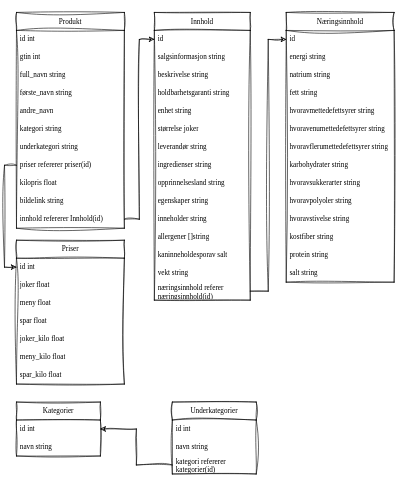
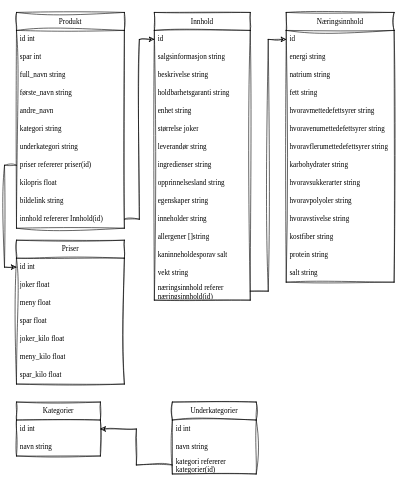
(33, 57) -> (34, 57)
